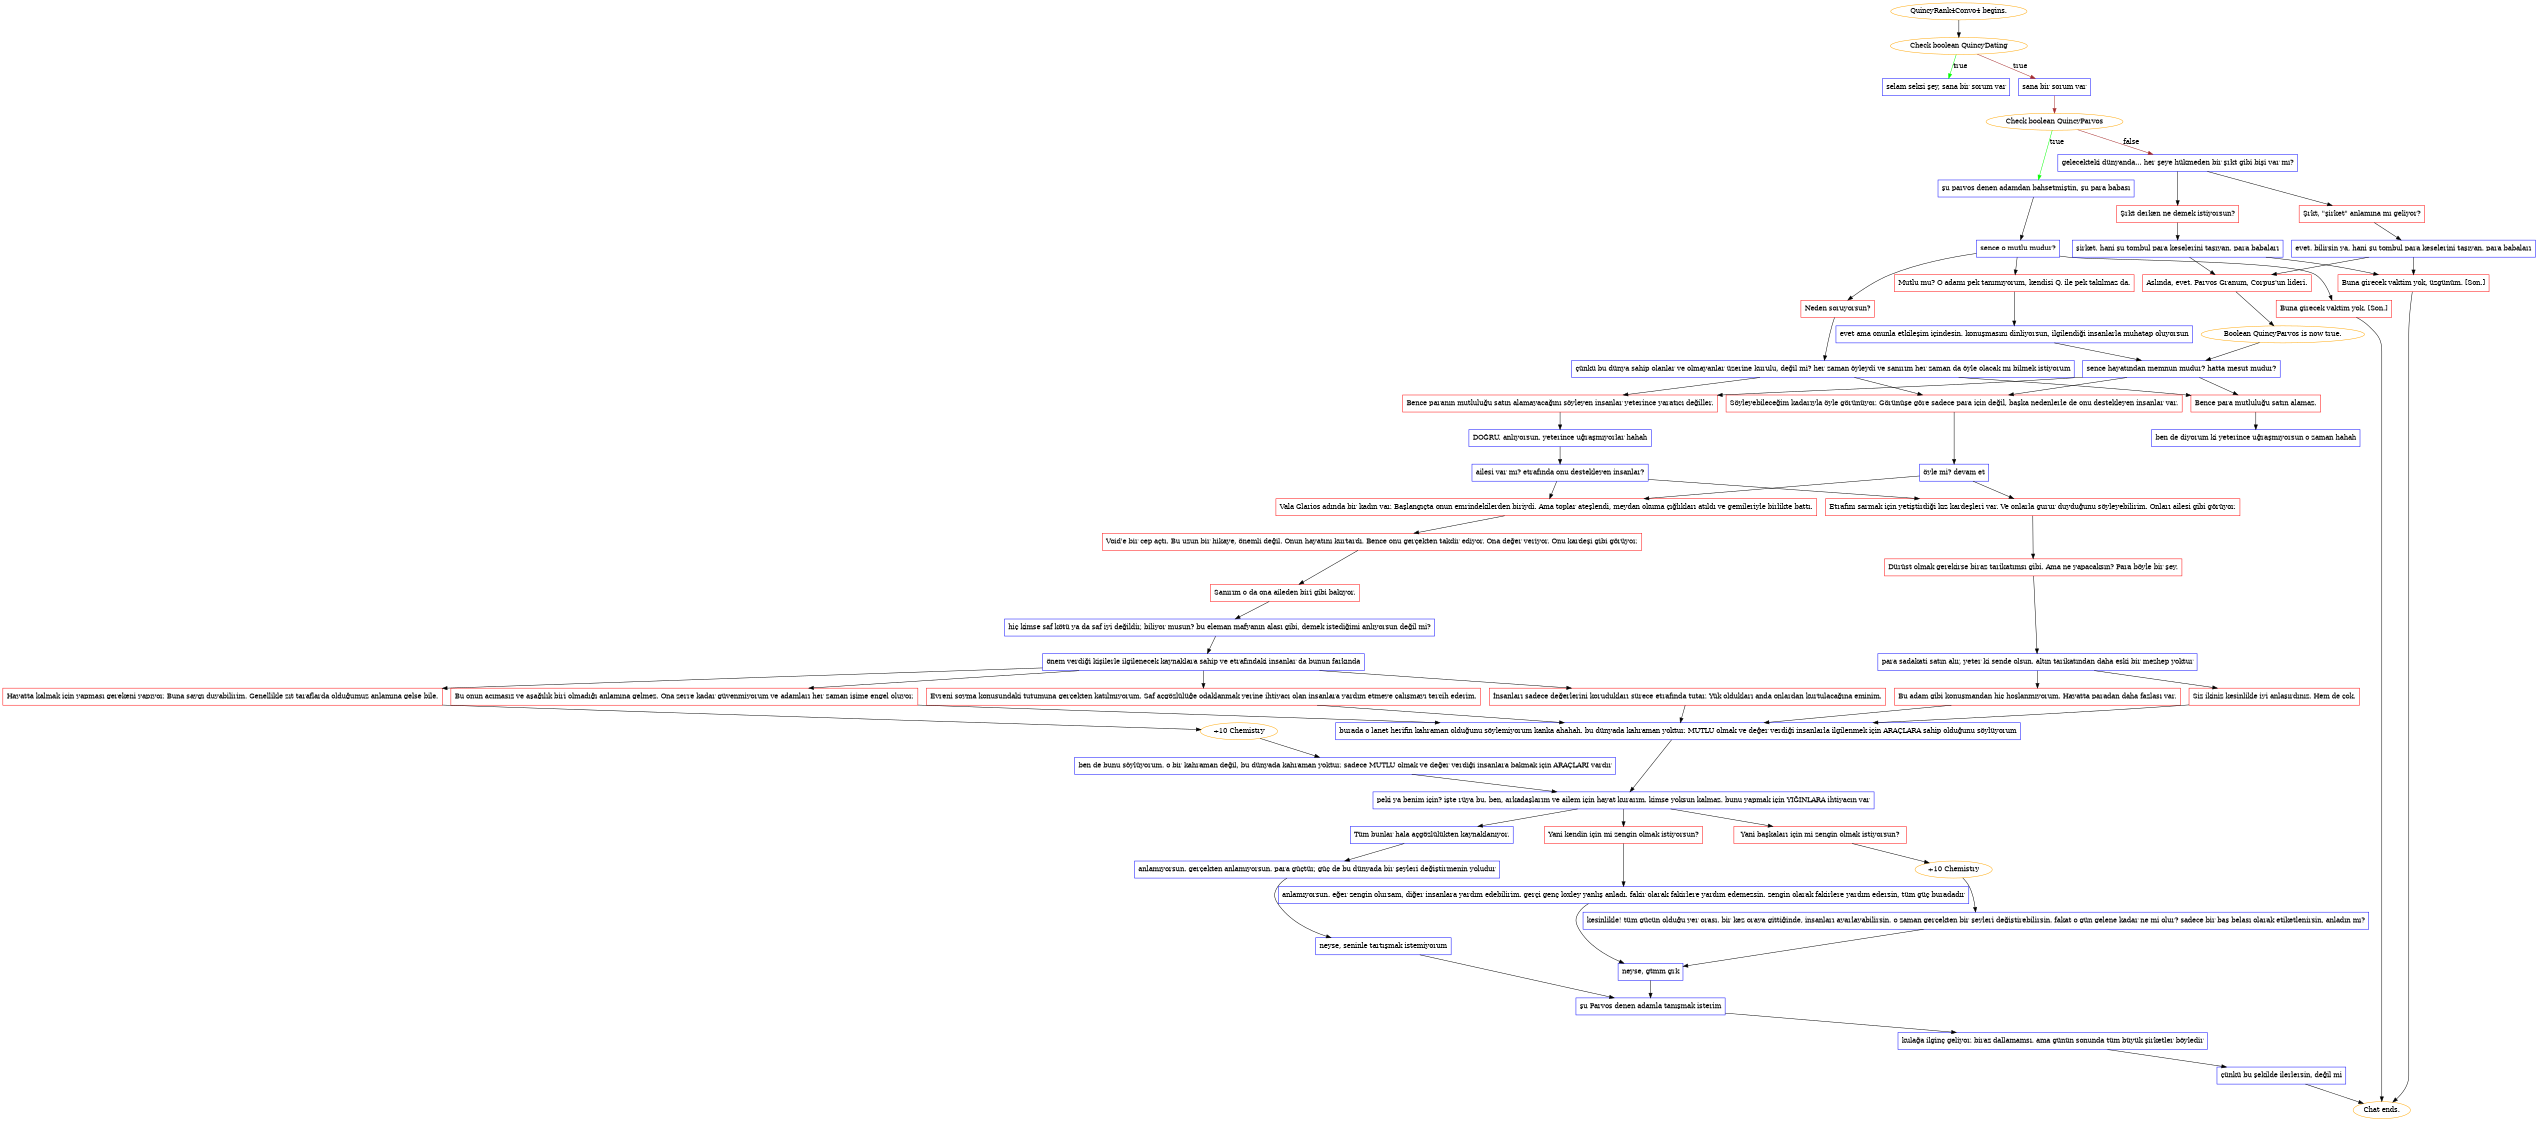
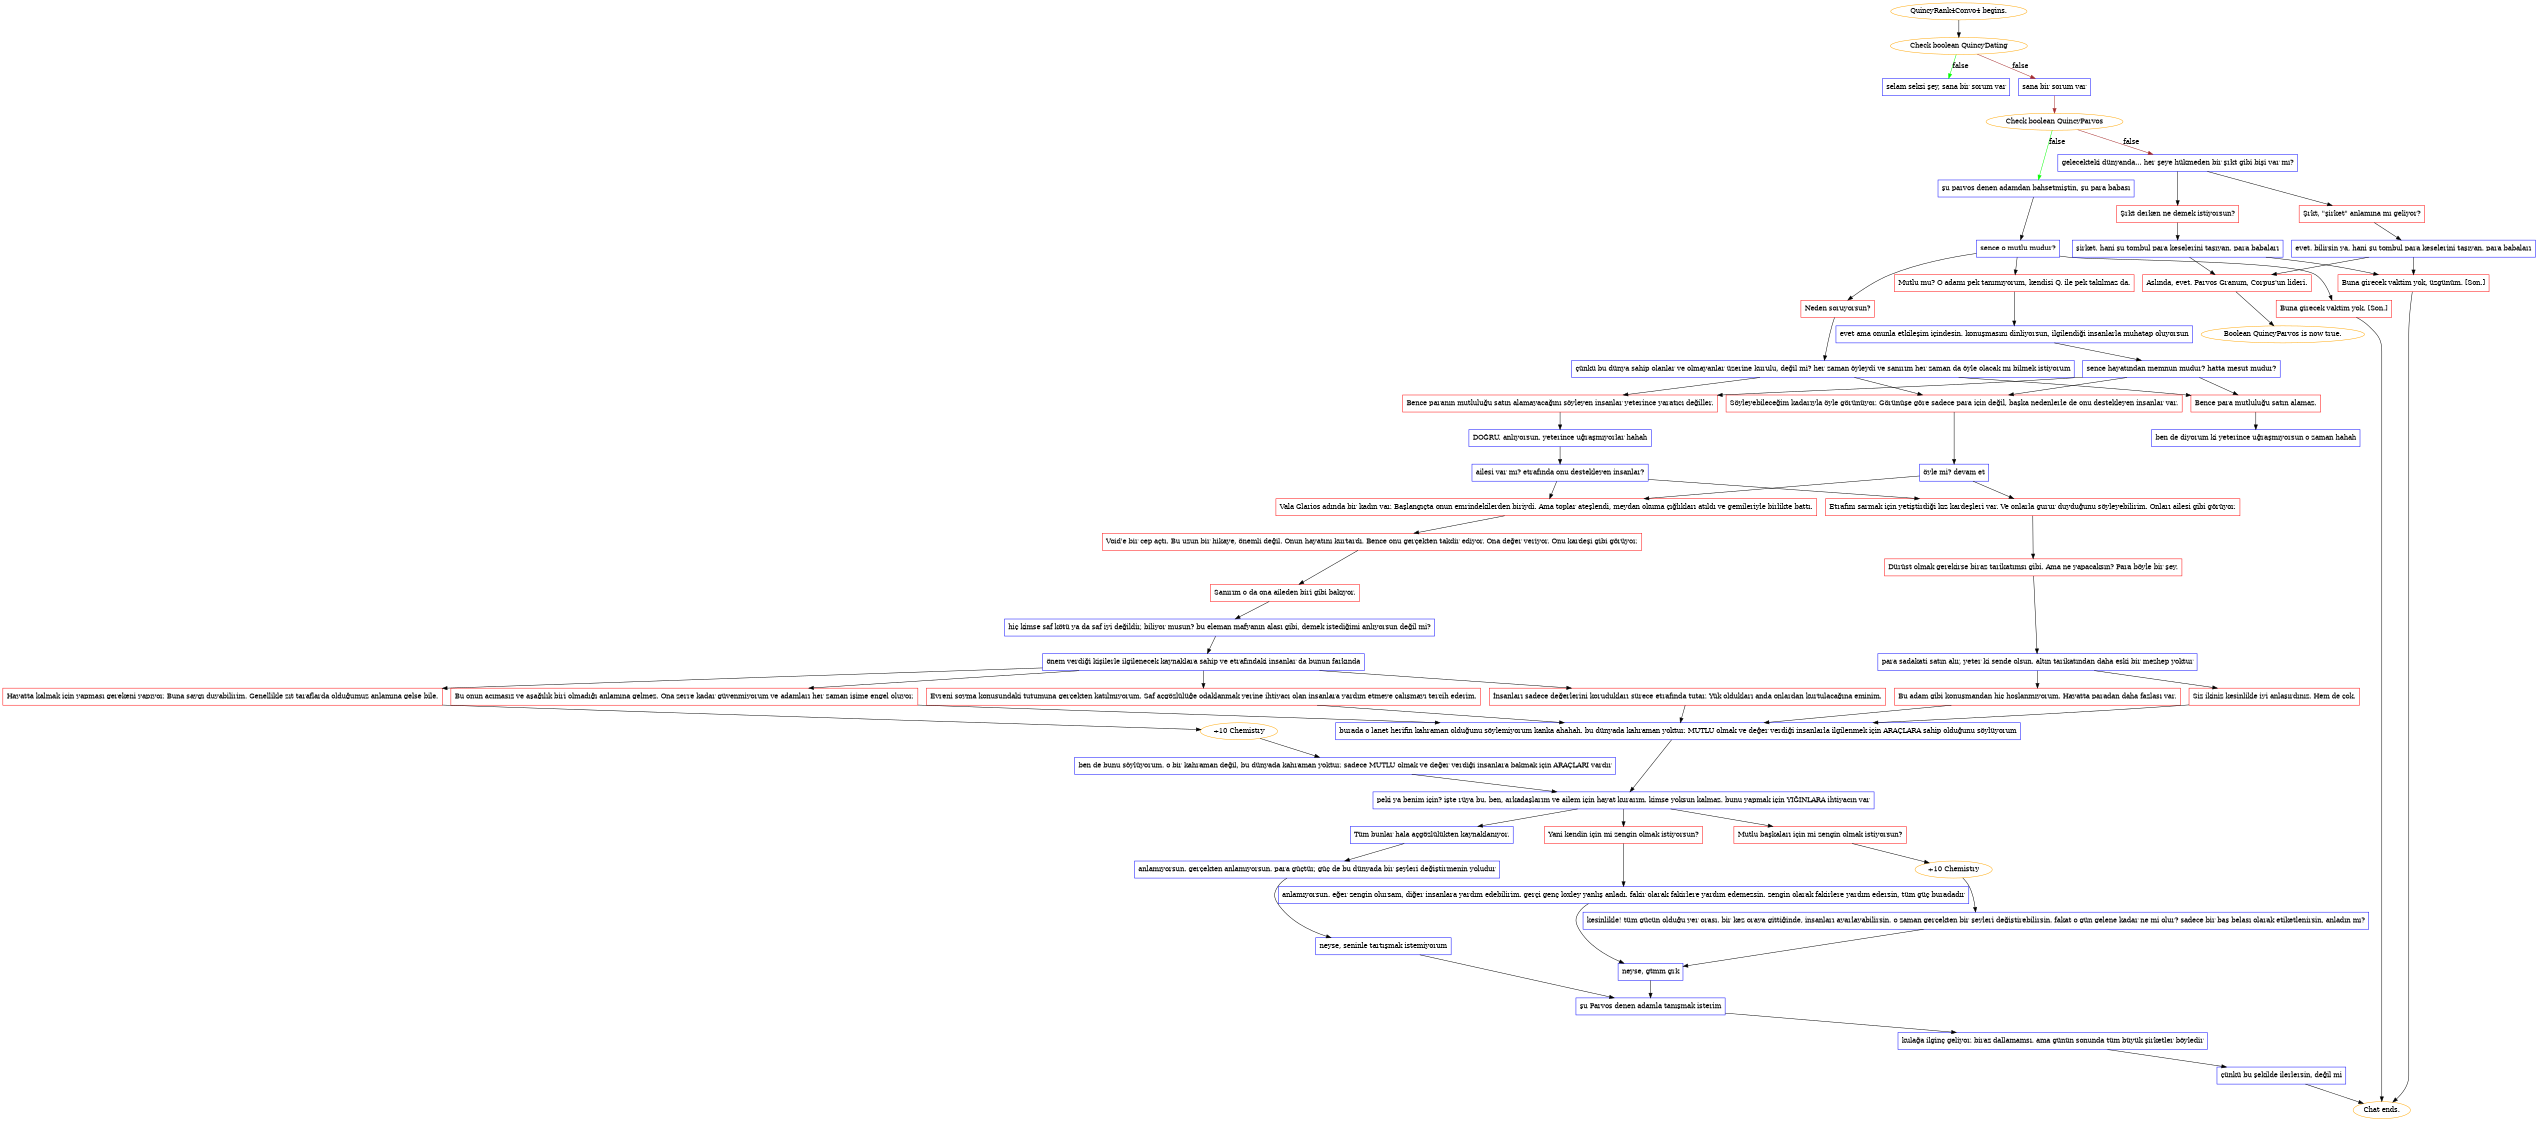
(1961, 67) -> (1961, 67)
(2020, 67) -> (2020, 67)
(2057, 142) -> (2057, 142)
(2235, 351) -> none
(1820, 835) -> (1820, 835)
